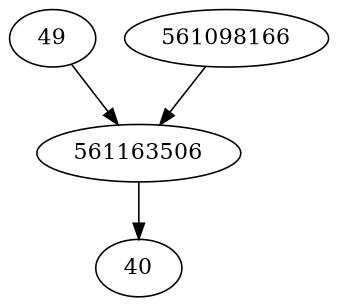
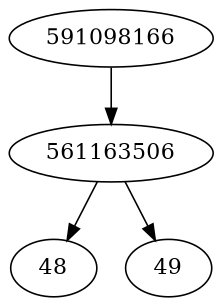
(227, 38) -> (111, 38)
(90, 88) -> (136, 204)
(139, 268) -> (54, 268)
